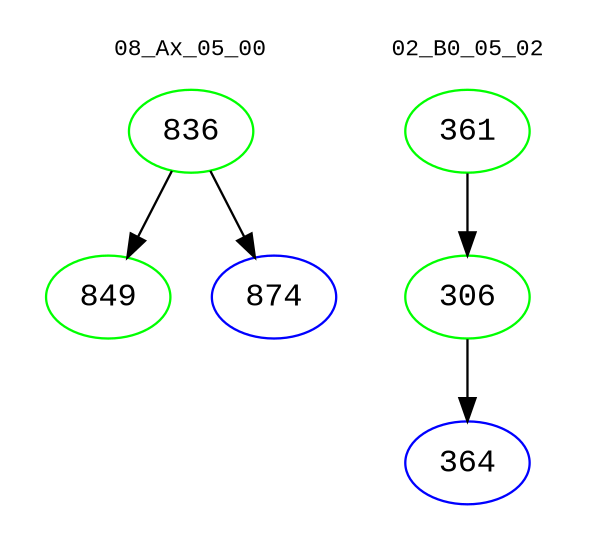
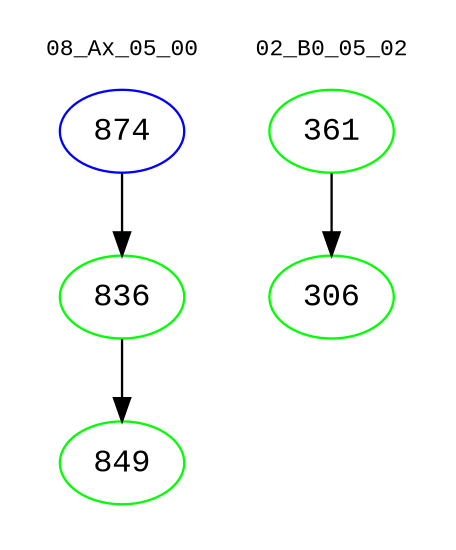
(227, 204) -> (122, 203)
(467, 463) -> none
